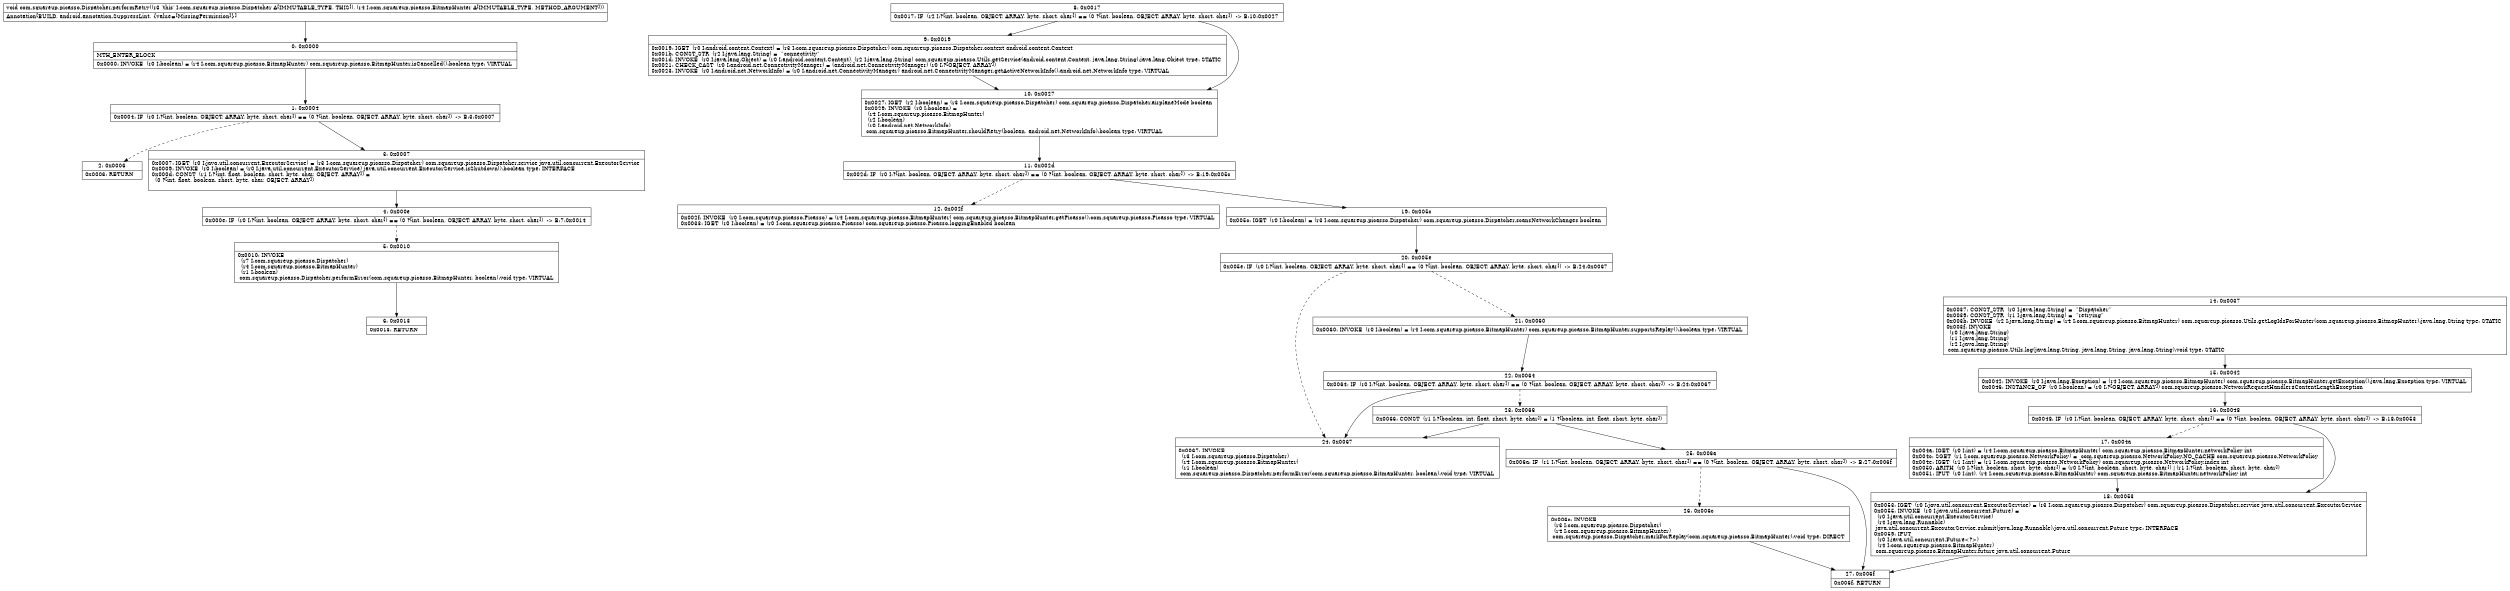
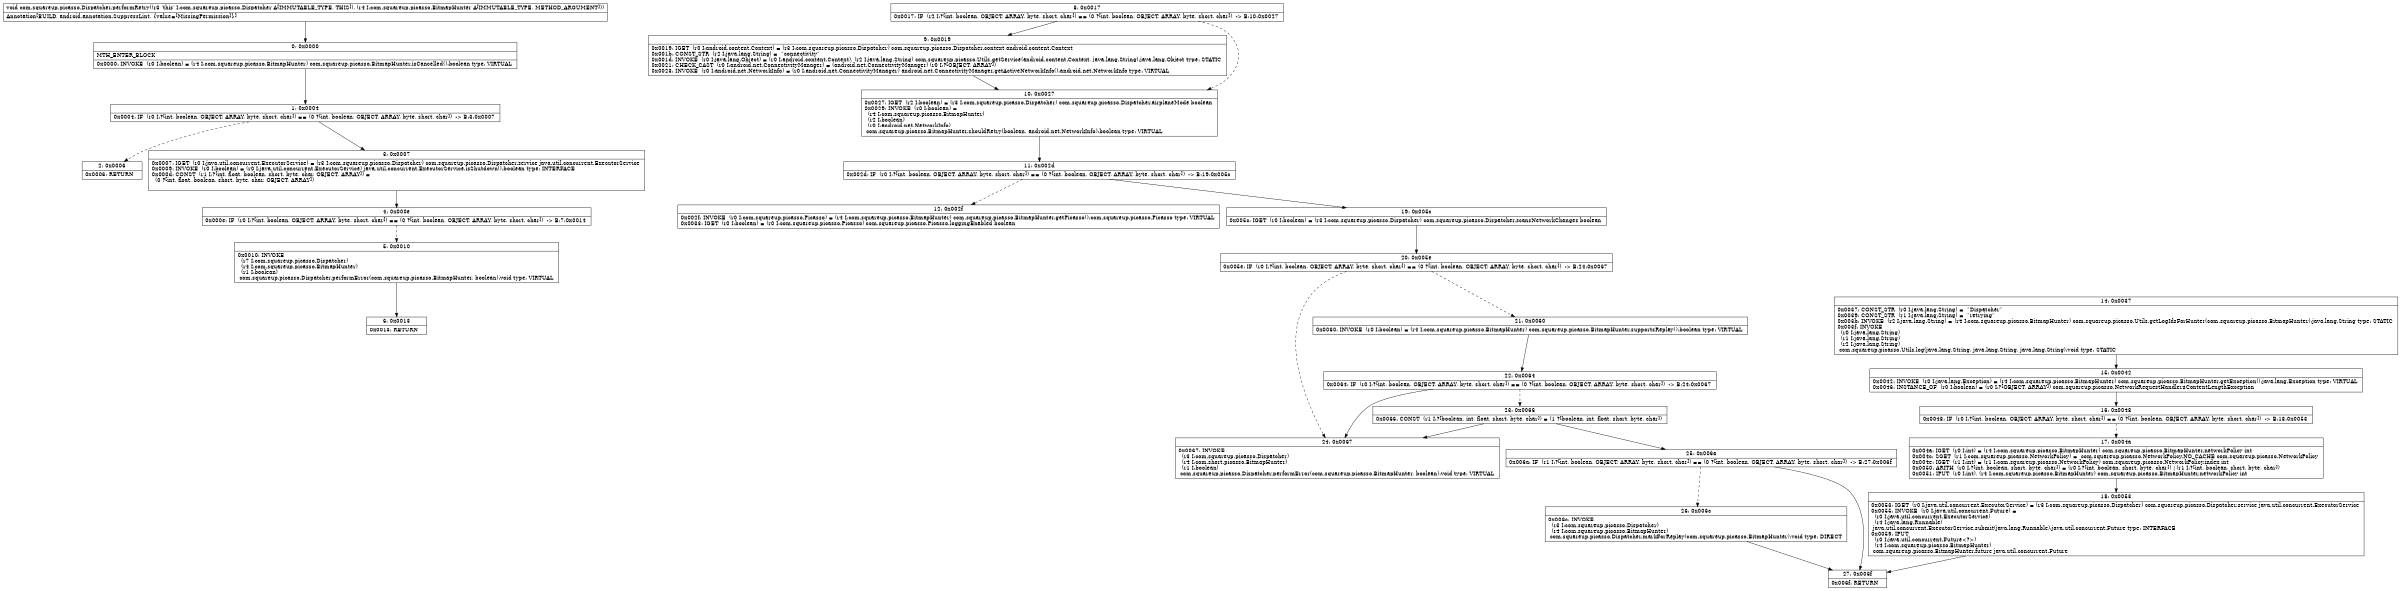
(1238, 50) -> (1238, 50)
(2334, 450) -> none
(1239, 462) -> (1233, 462)
